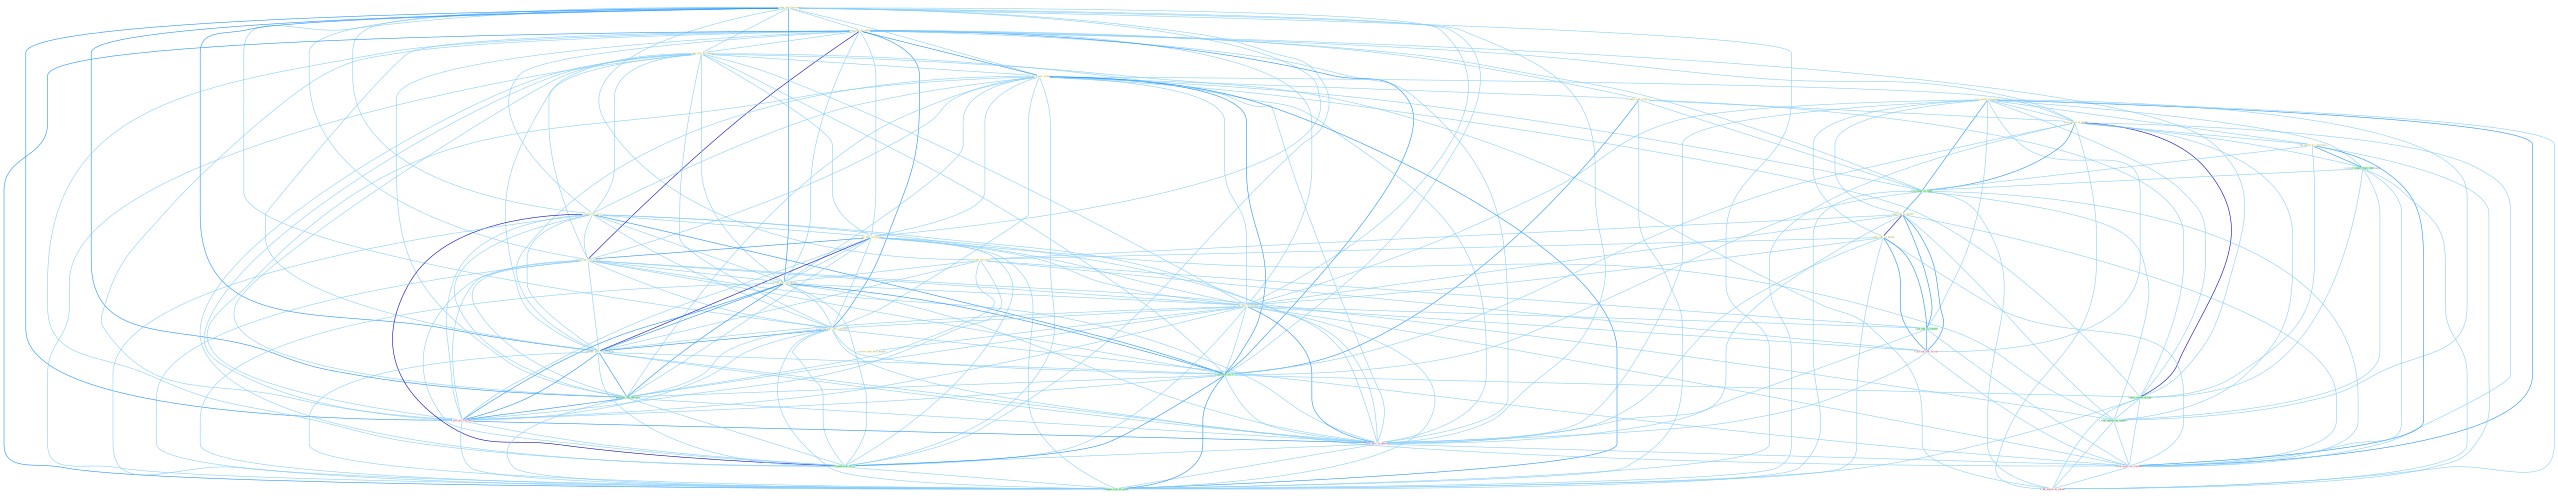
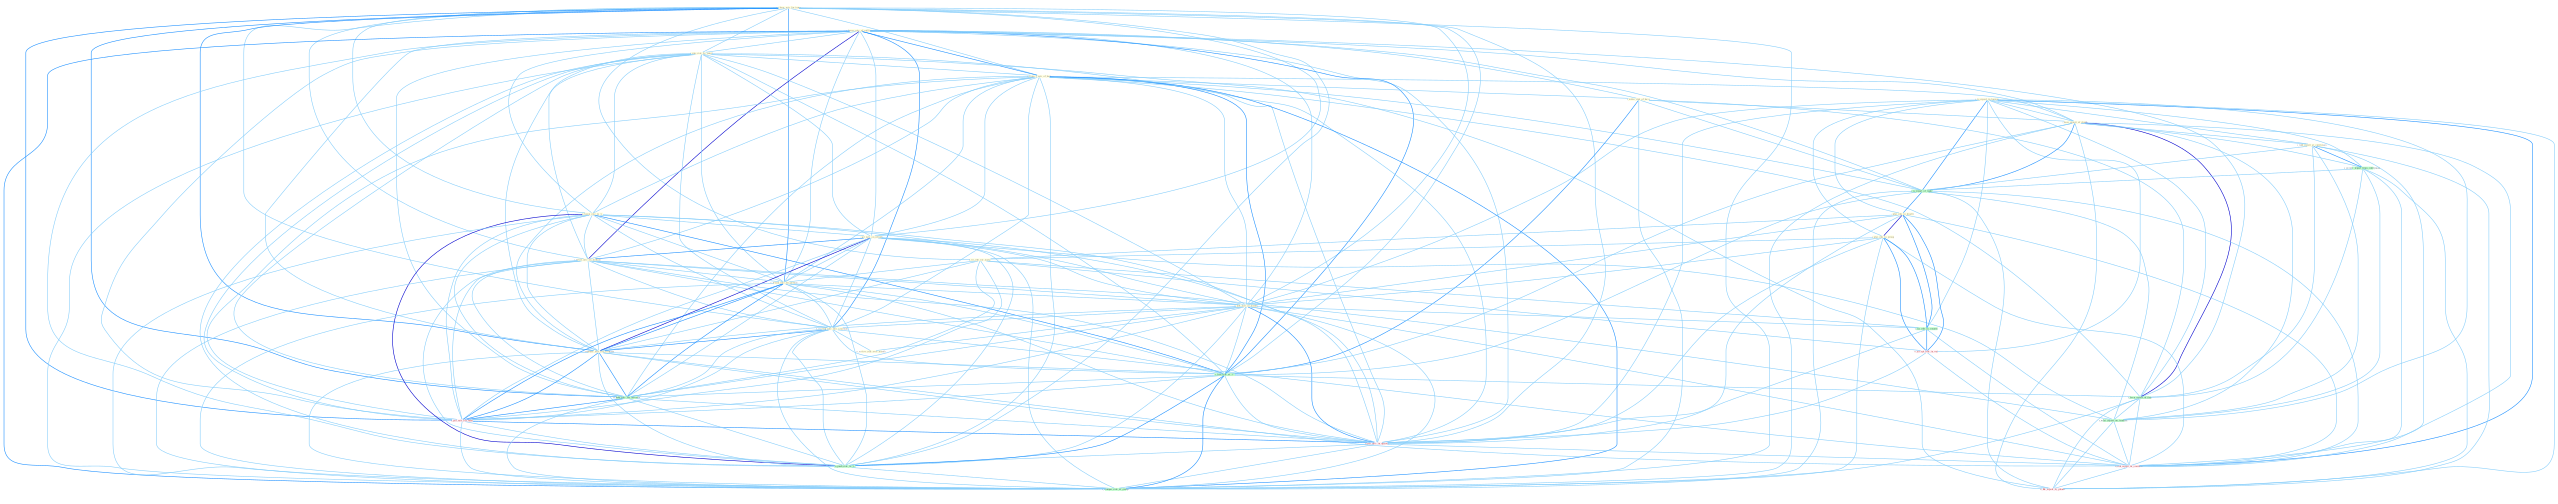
(824, 19) -> none
(977, 310) -> (977, 310)
(2008, 317) -> (2346, 365)
(1570, 328) -> none
(1009, 398) -> (847, 338)
(2424, 398) -> (2424, 398)
